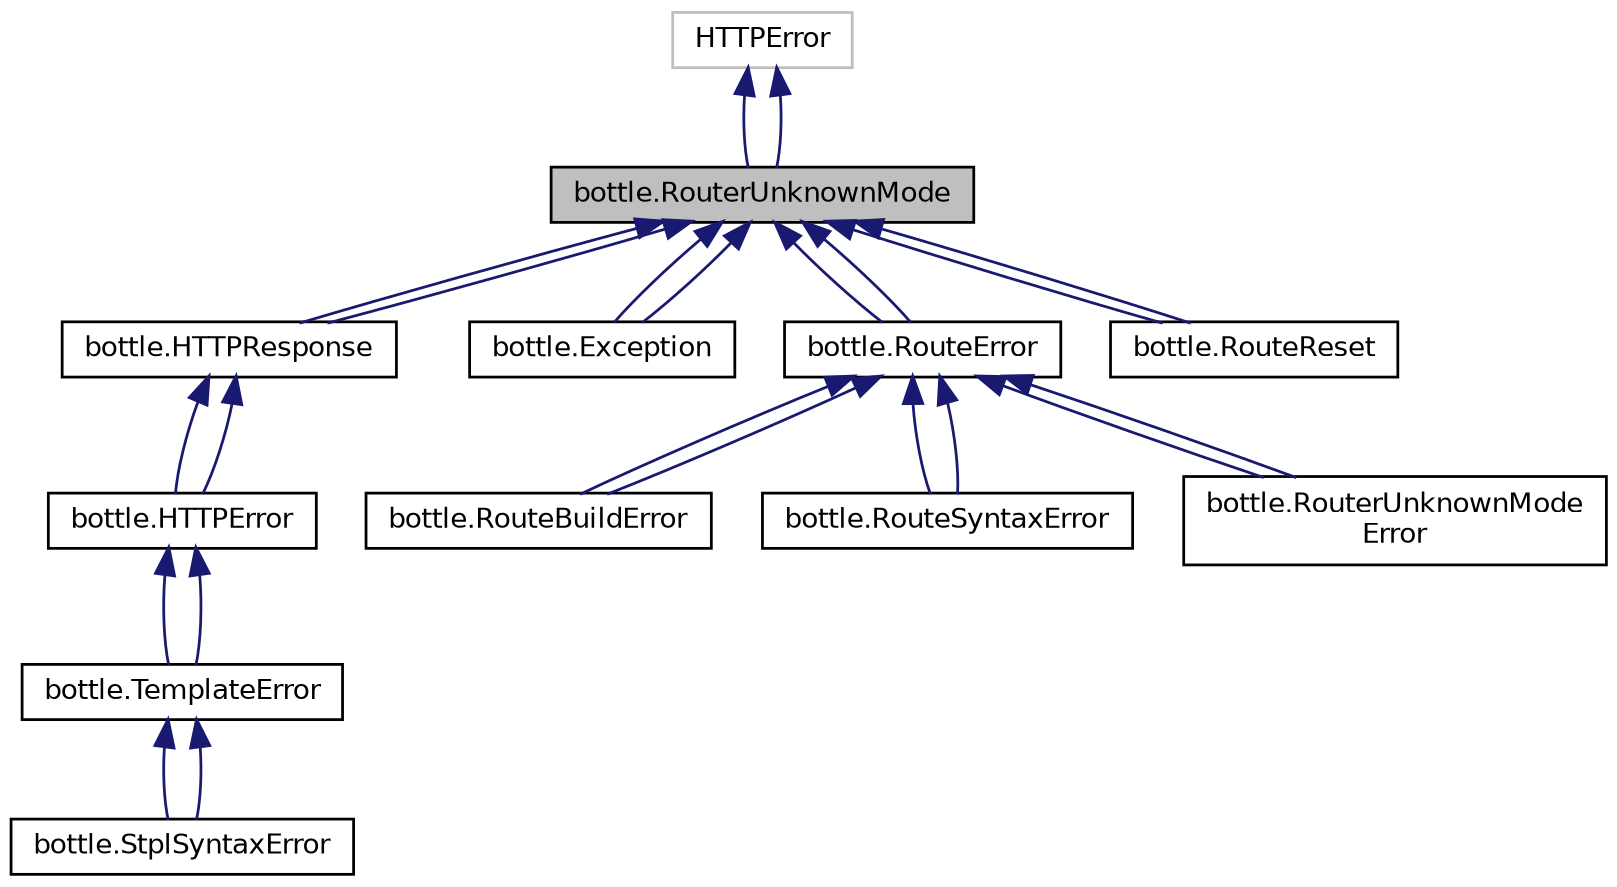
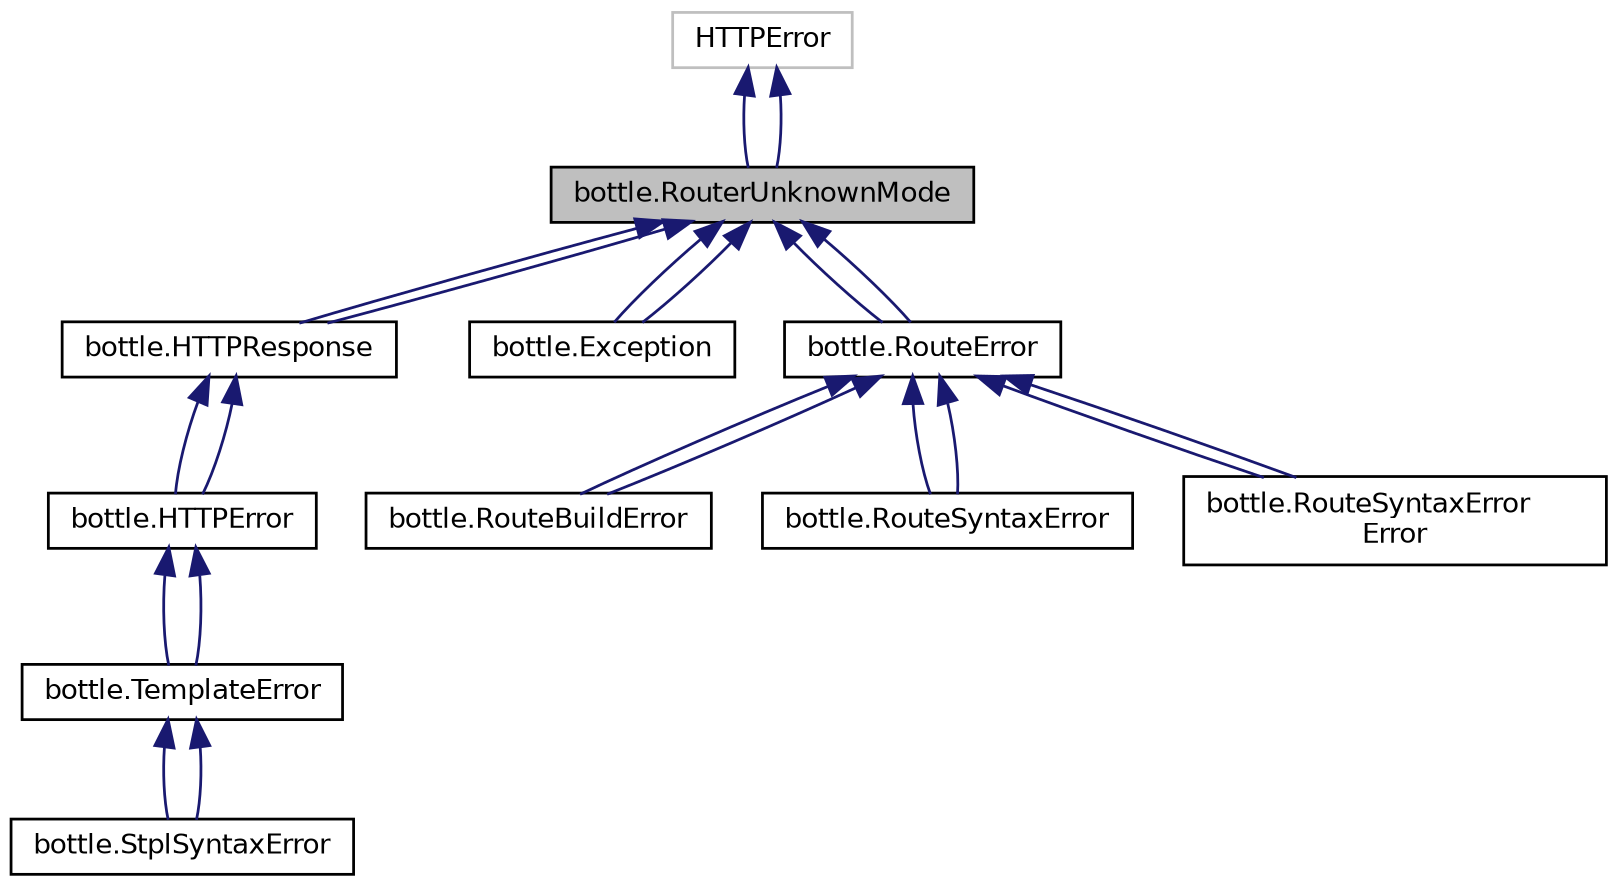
(1254, 349) -> none
(1395, 521) -> (1395, 521)
